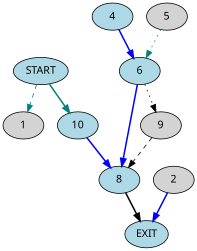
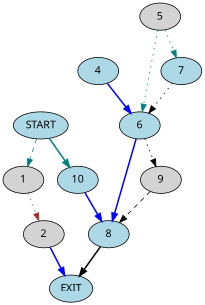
none -> (181, 71)
none -> (32, 203)
